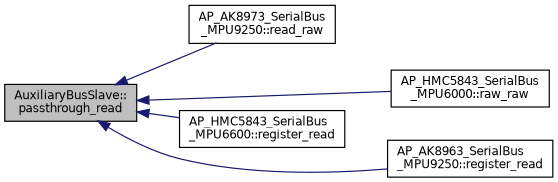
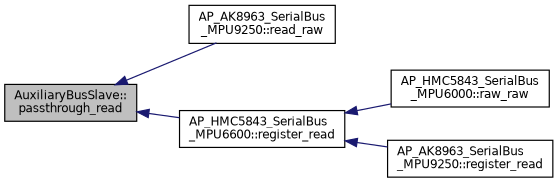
(262, 24) -> (262, 24)
(270, 96) -> (374, 107)
(244, 169) -> (372, 145)
